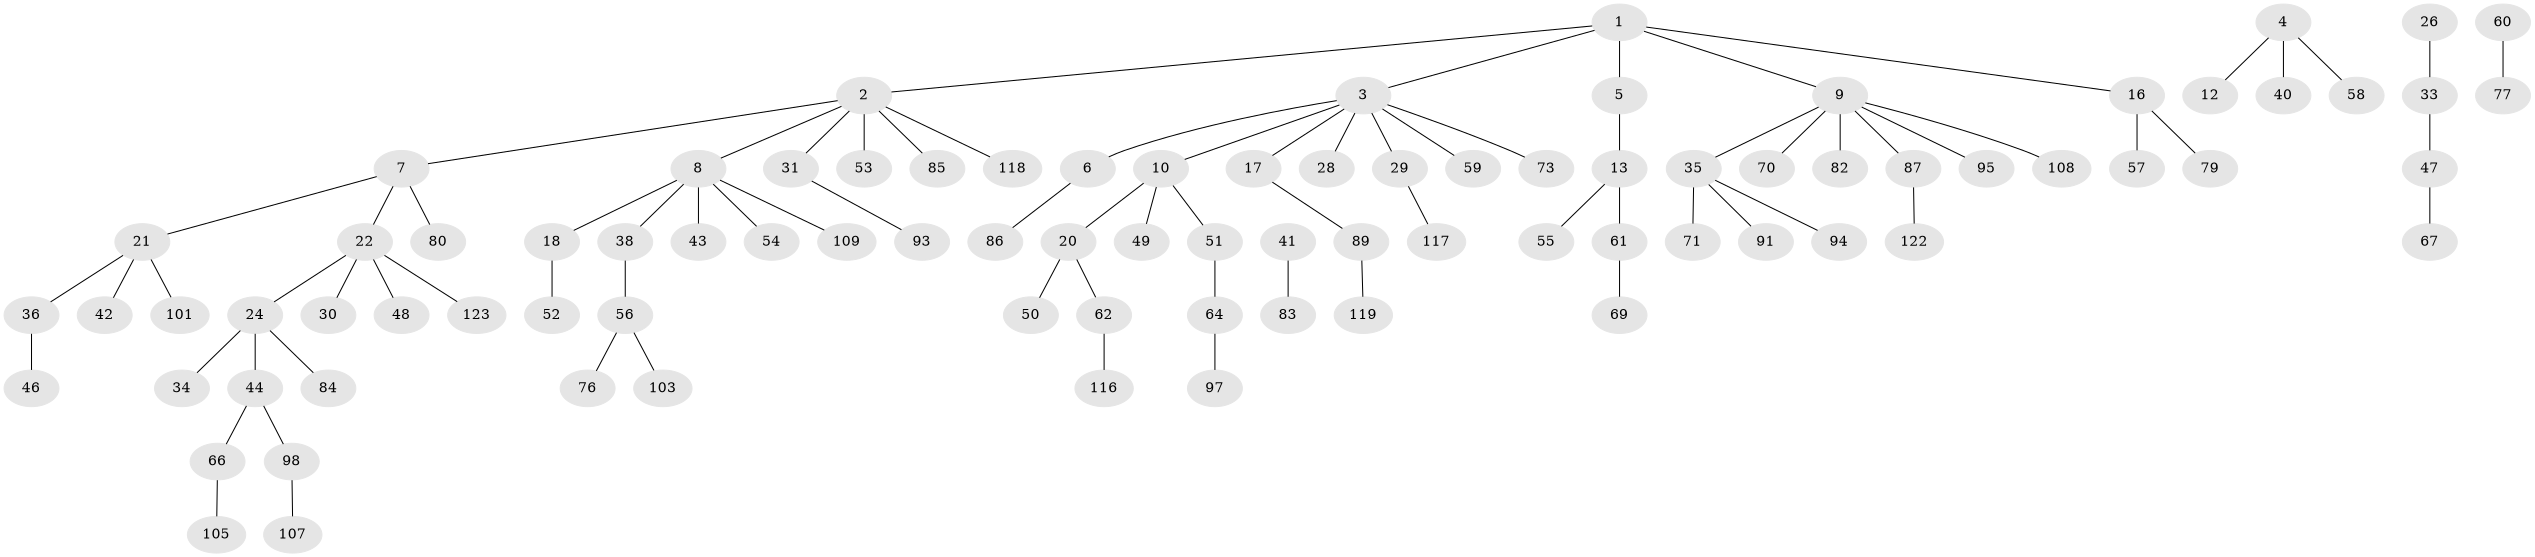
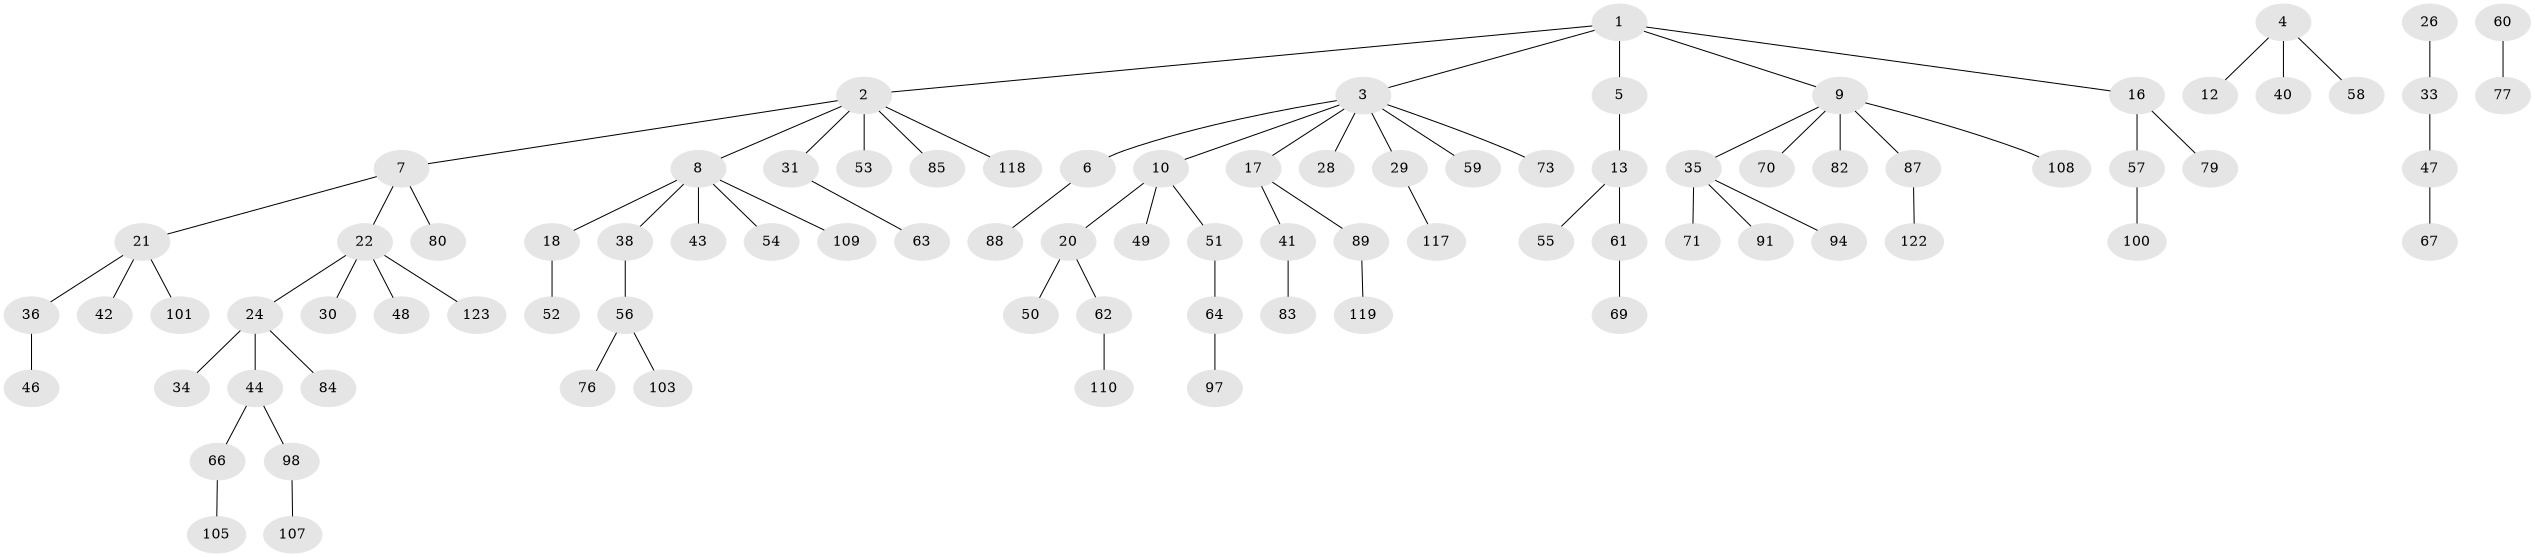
(1987, 169) -> none
none -> (1271, 205)
(922, 242) -> (922, 242)
(995, 242) -> (995, 242)
none -> (2137, 242)
(1104, 388) -> (1104, 388)
